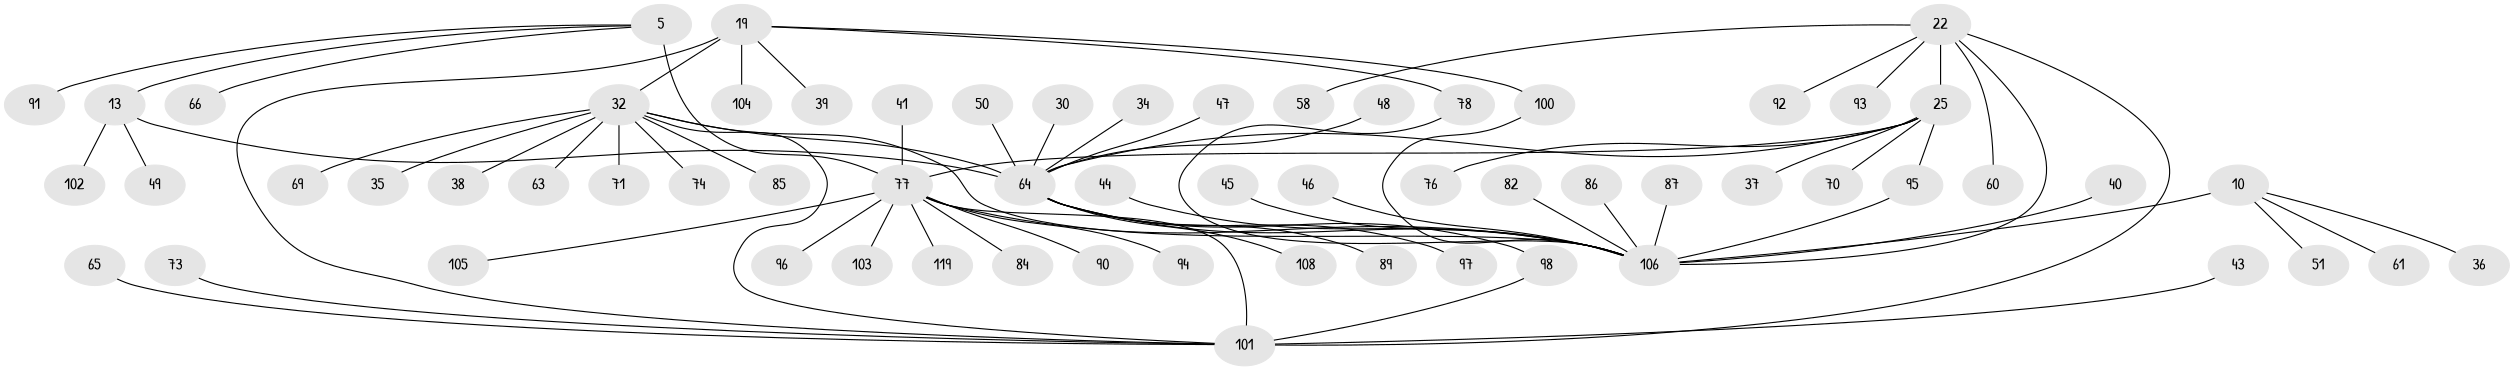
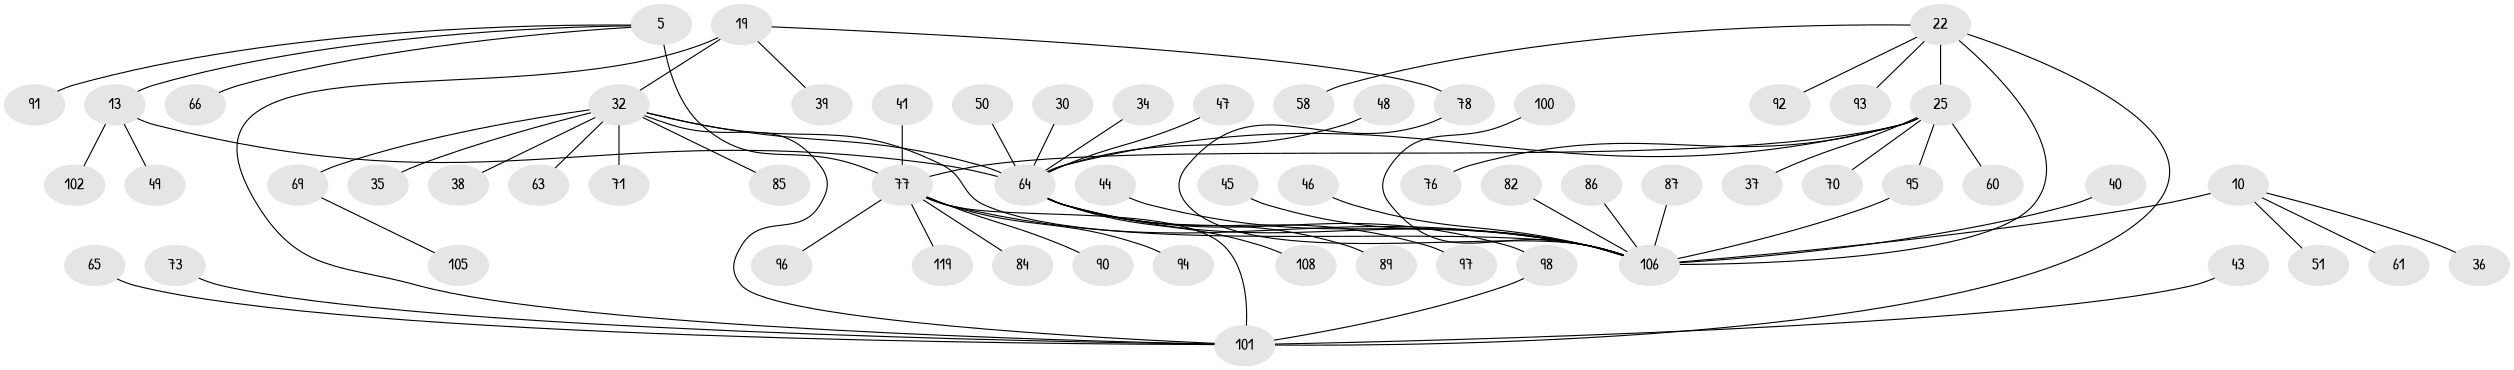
(1243, 51) -> none
(1985, 100) -> (1967, 145)
(742, 105) -> none
(699, 185) -> none
(682, 230) -> (378, 225)
(862, 265) -> none
